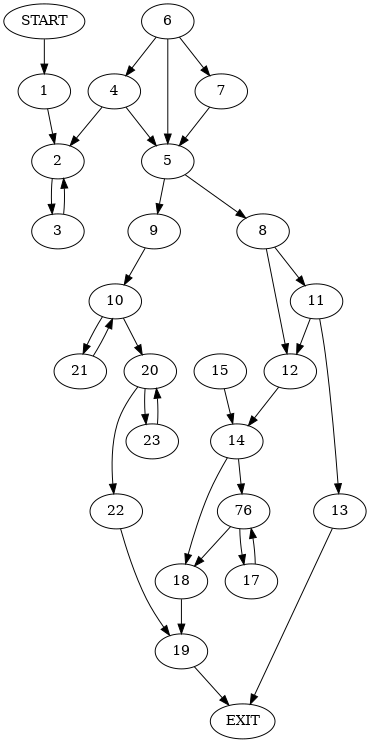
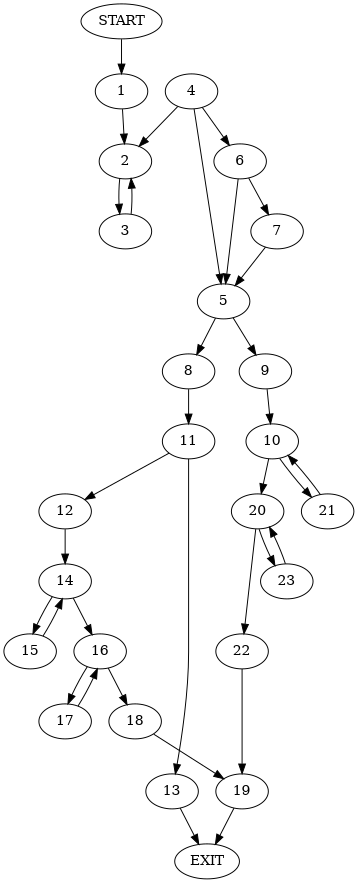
(144, 53) -> (213, 122)
(276, 297) -> none
(204, 505) -> (44, 611)
(244, 511) -> (100, 651)
